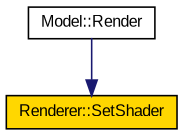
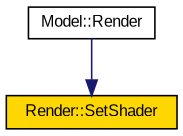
(92, 112) -> (92, 112)
